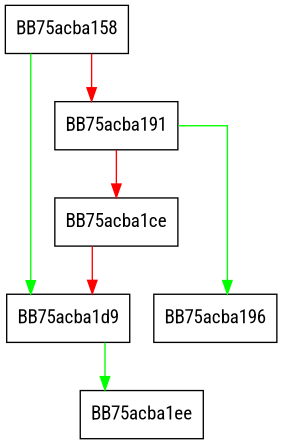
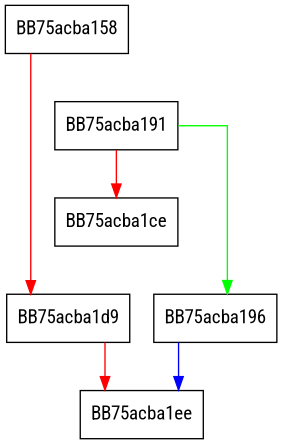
(92, 71) -> none
(31, 167) -> (31, 167)
(92, 263) -> none
(105, 360) -> (105, 360)
none -> (179, 360)
